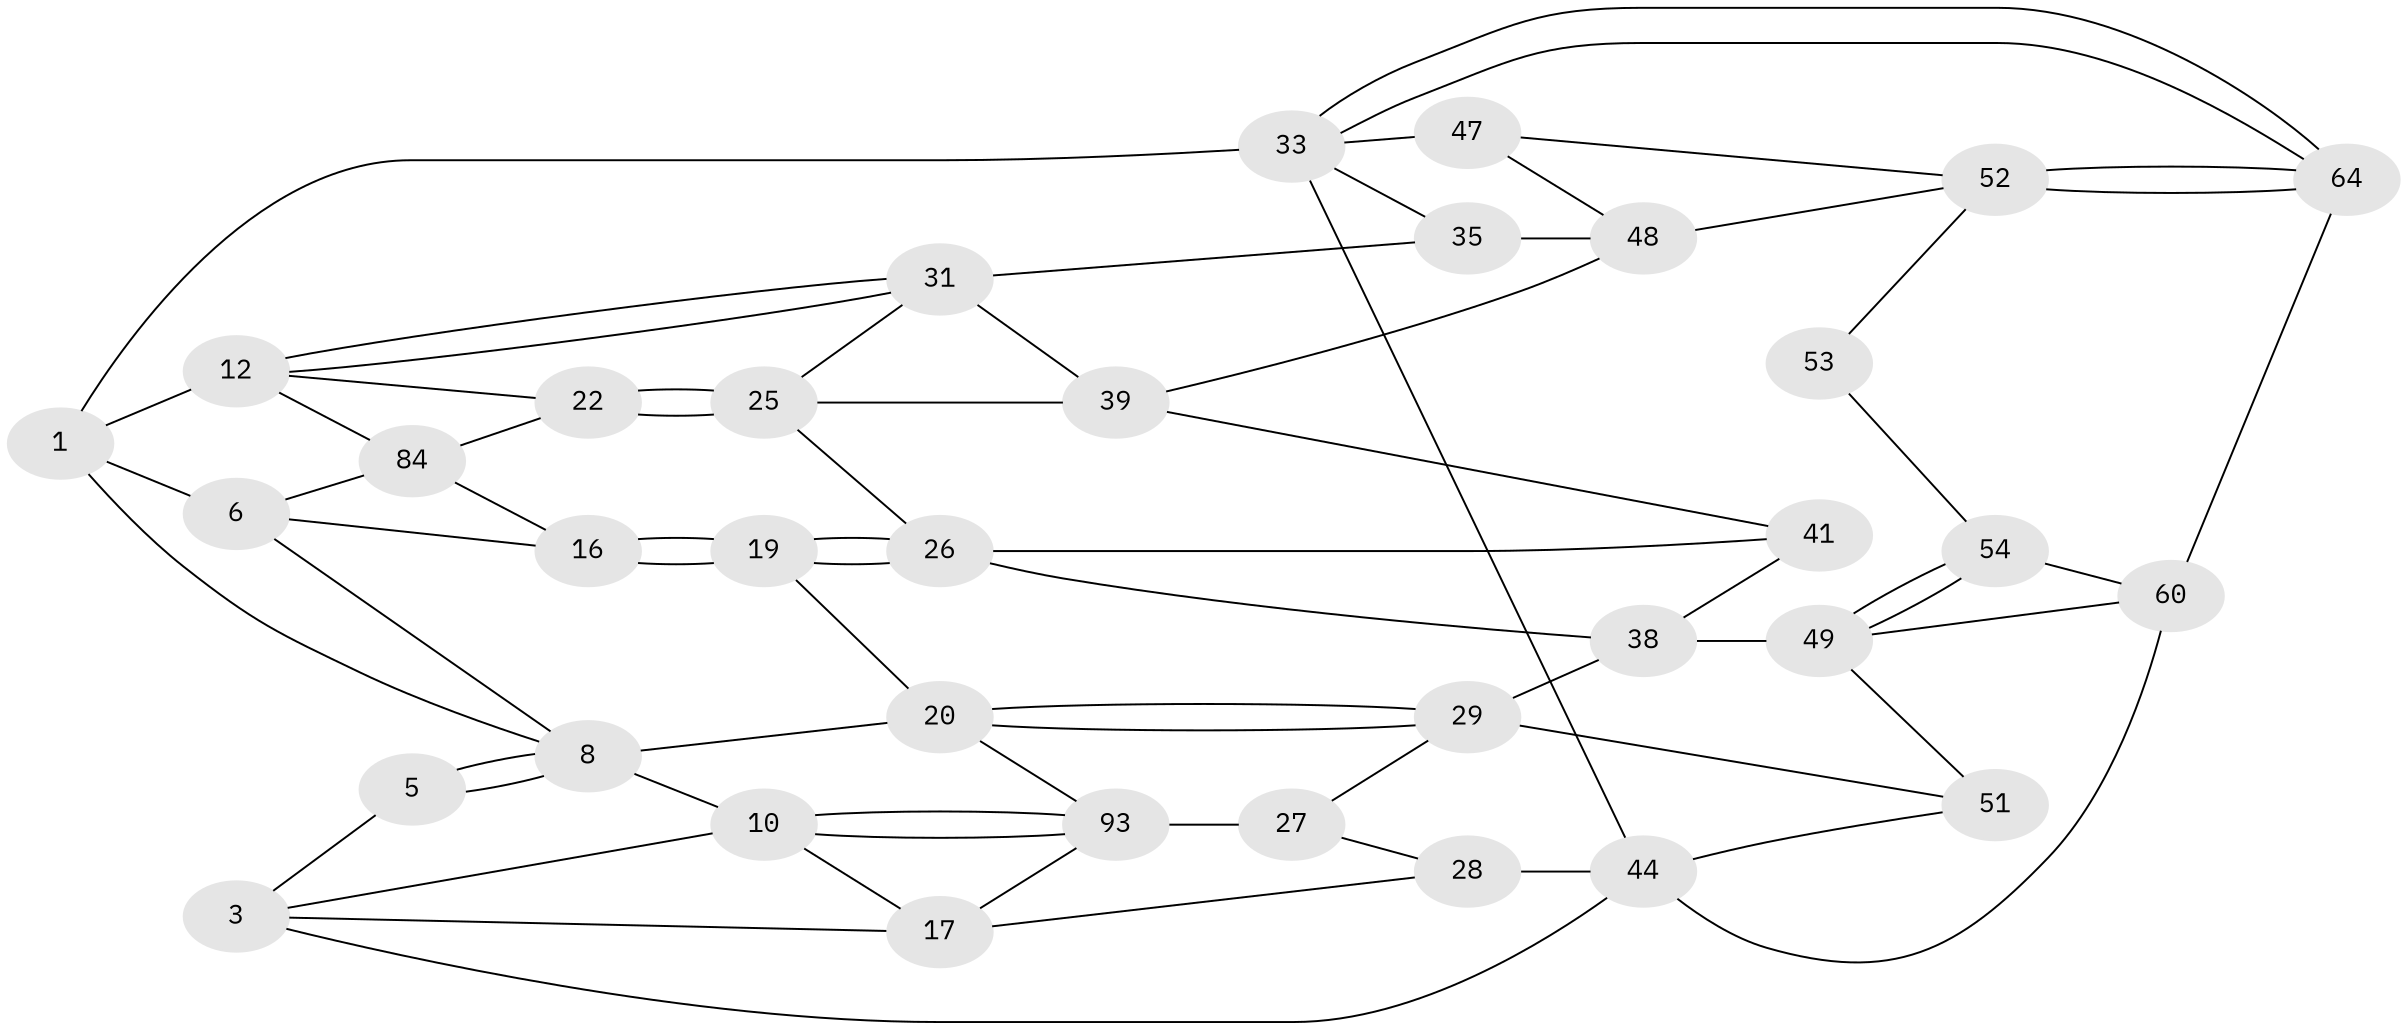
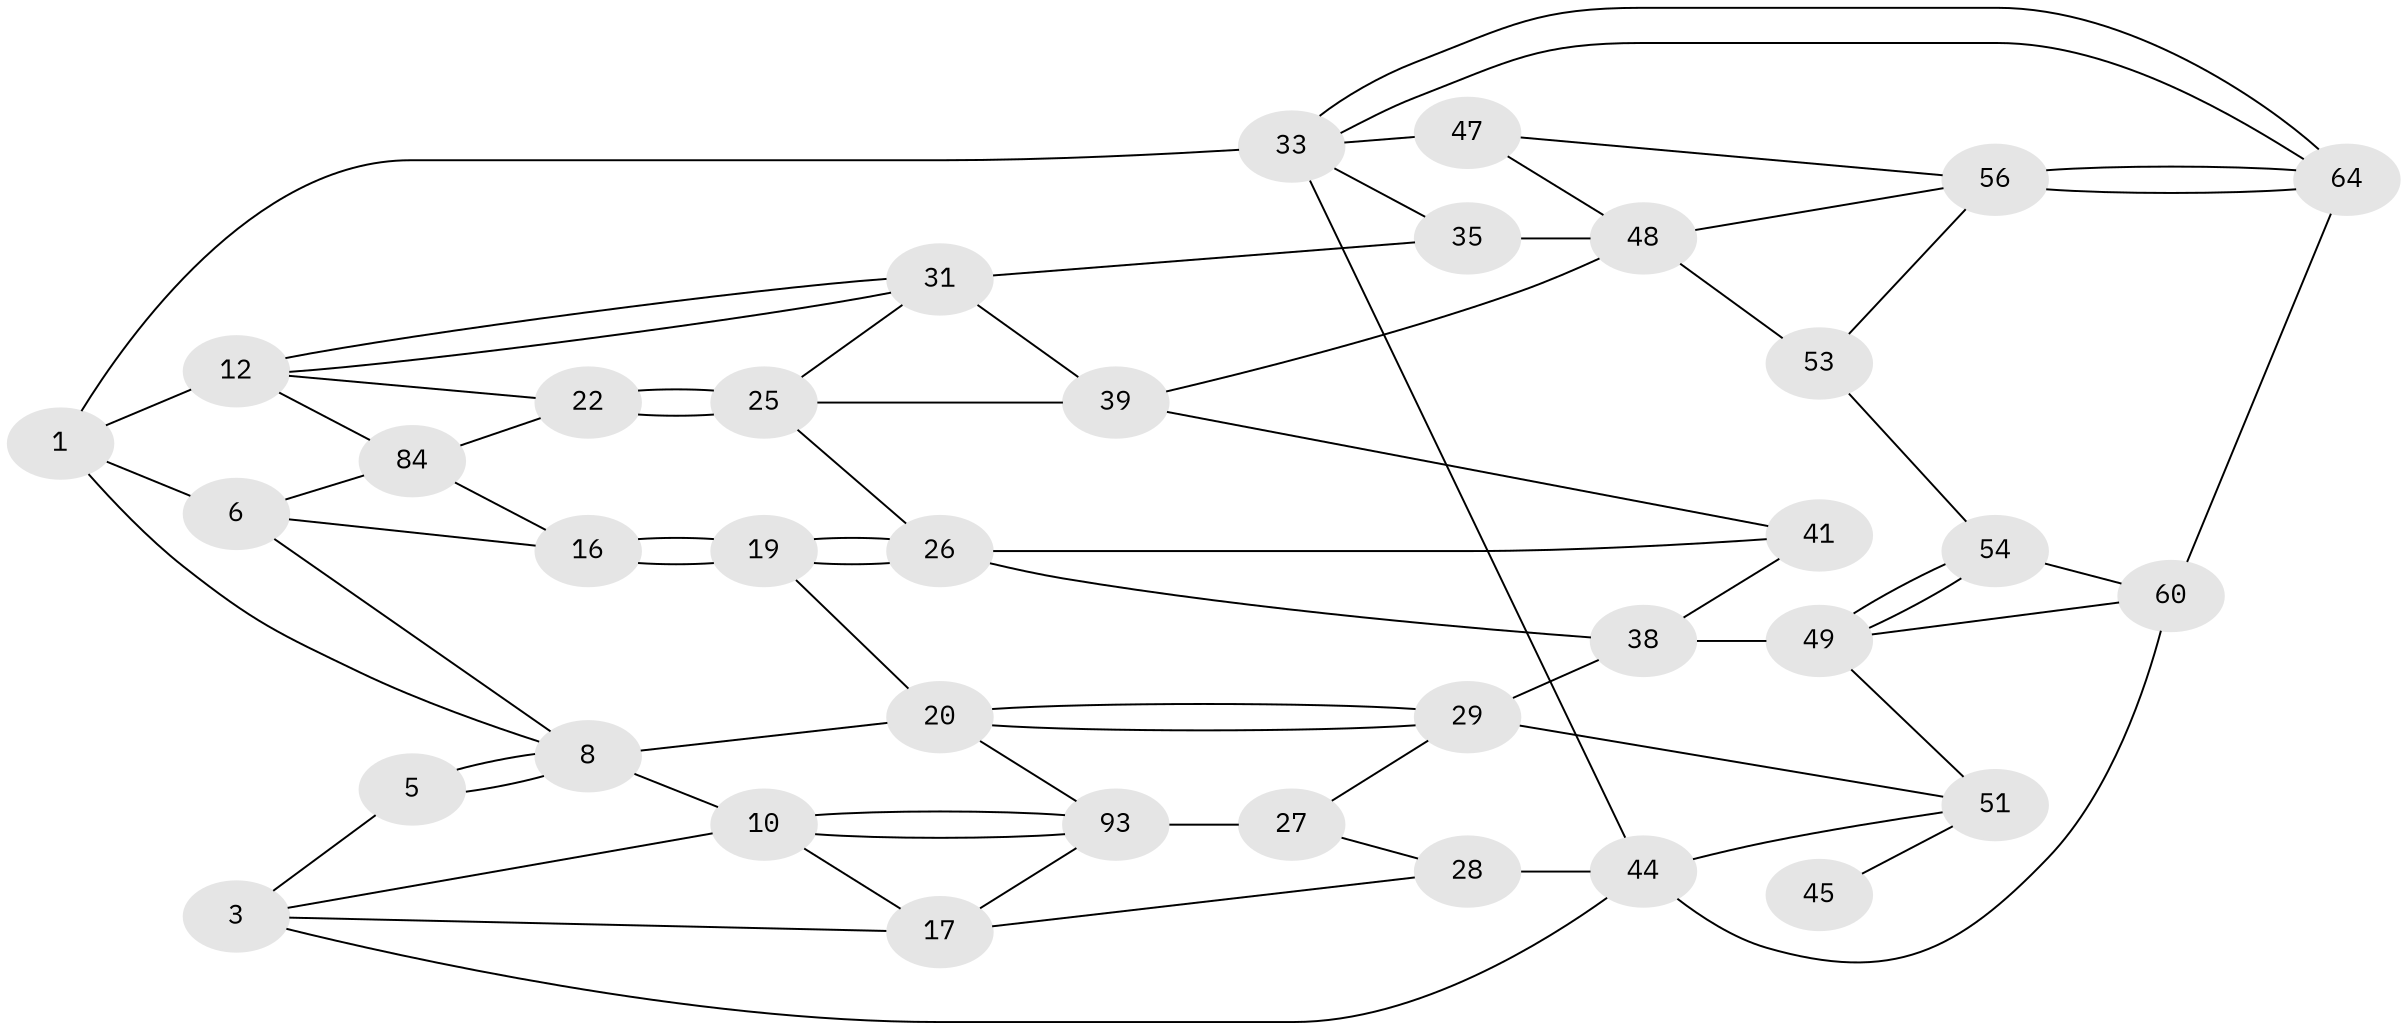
(1995, 180) -> (1995, 180)
none -> (1731, 301)
none -> (1819, 895)
